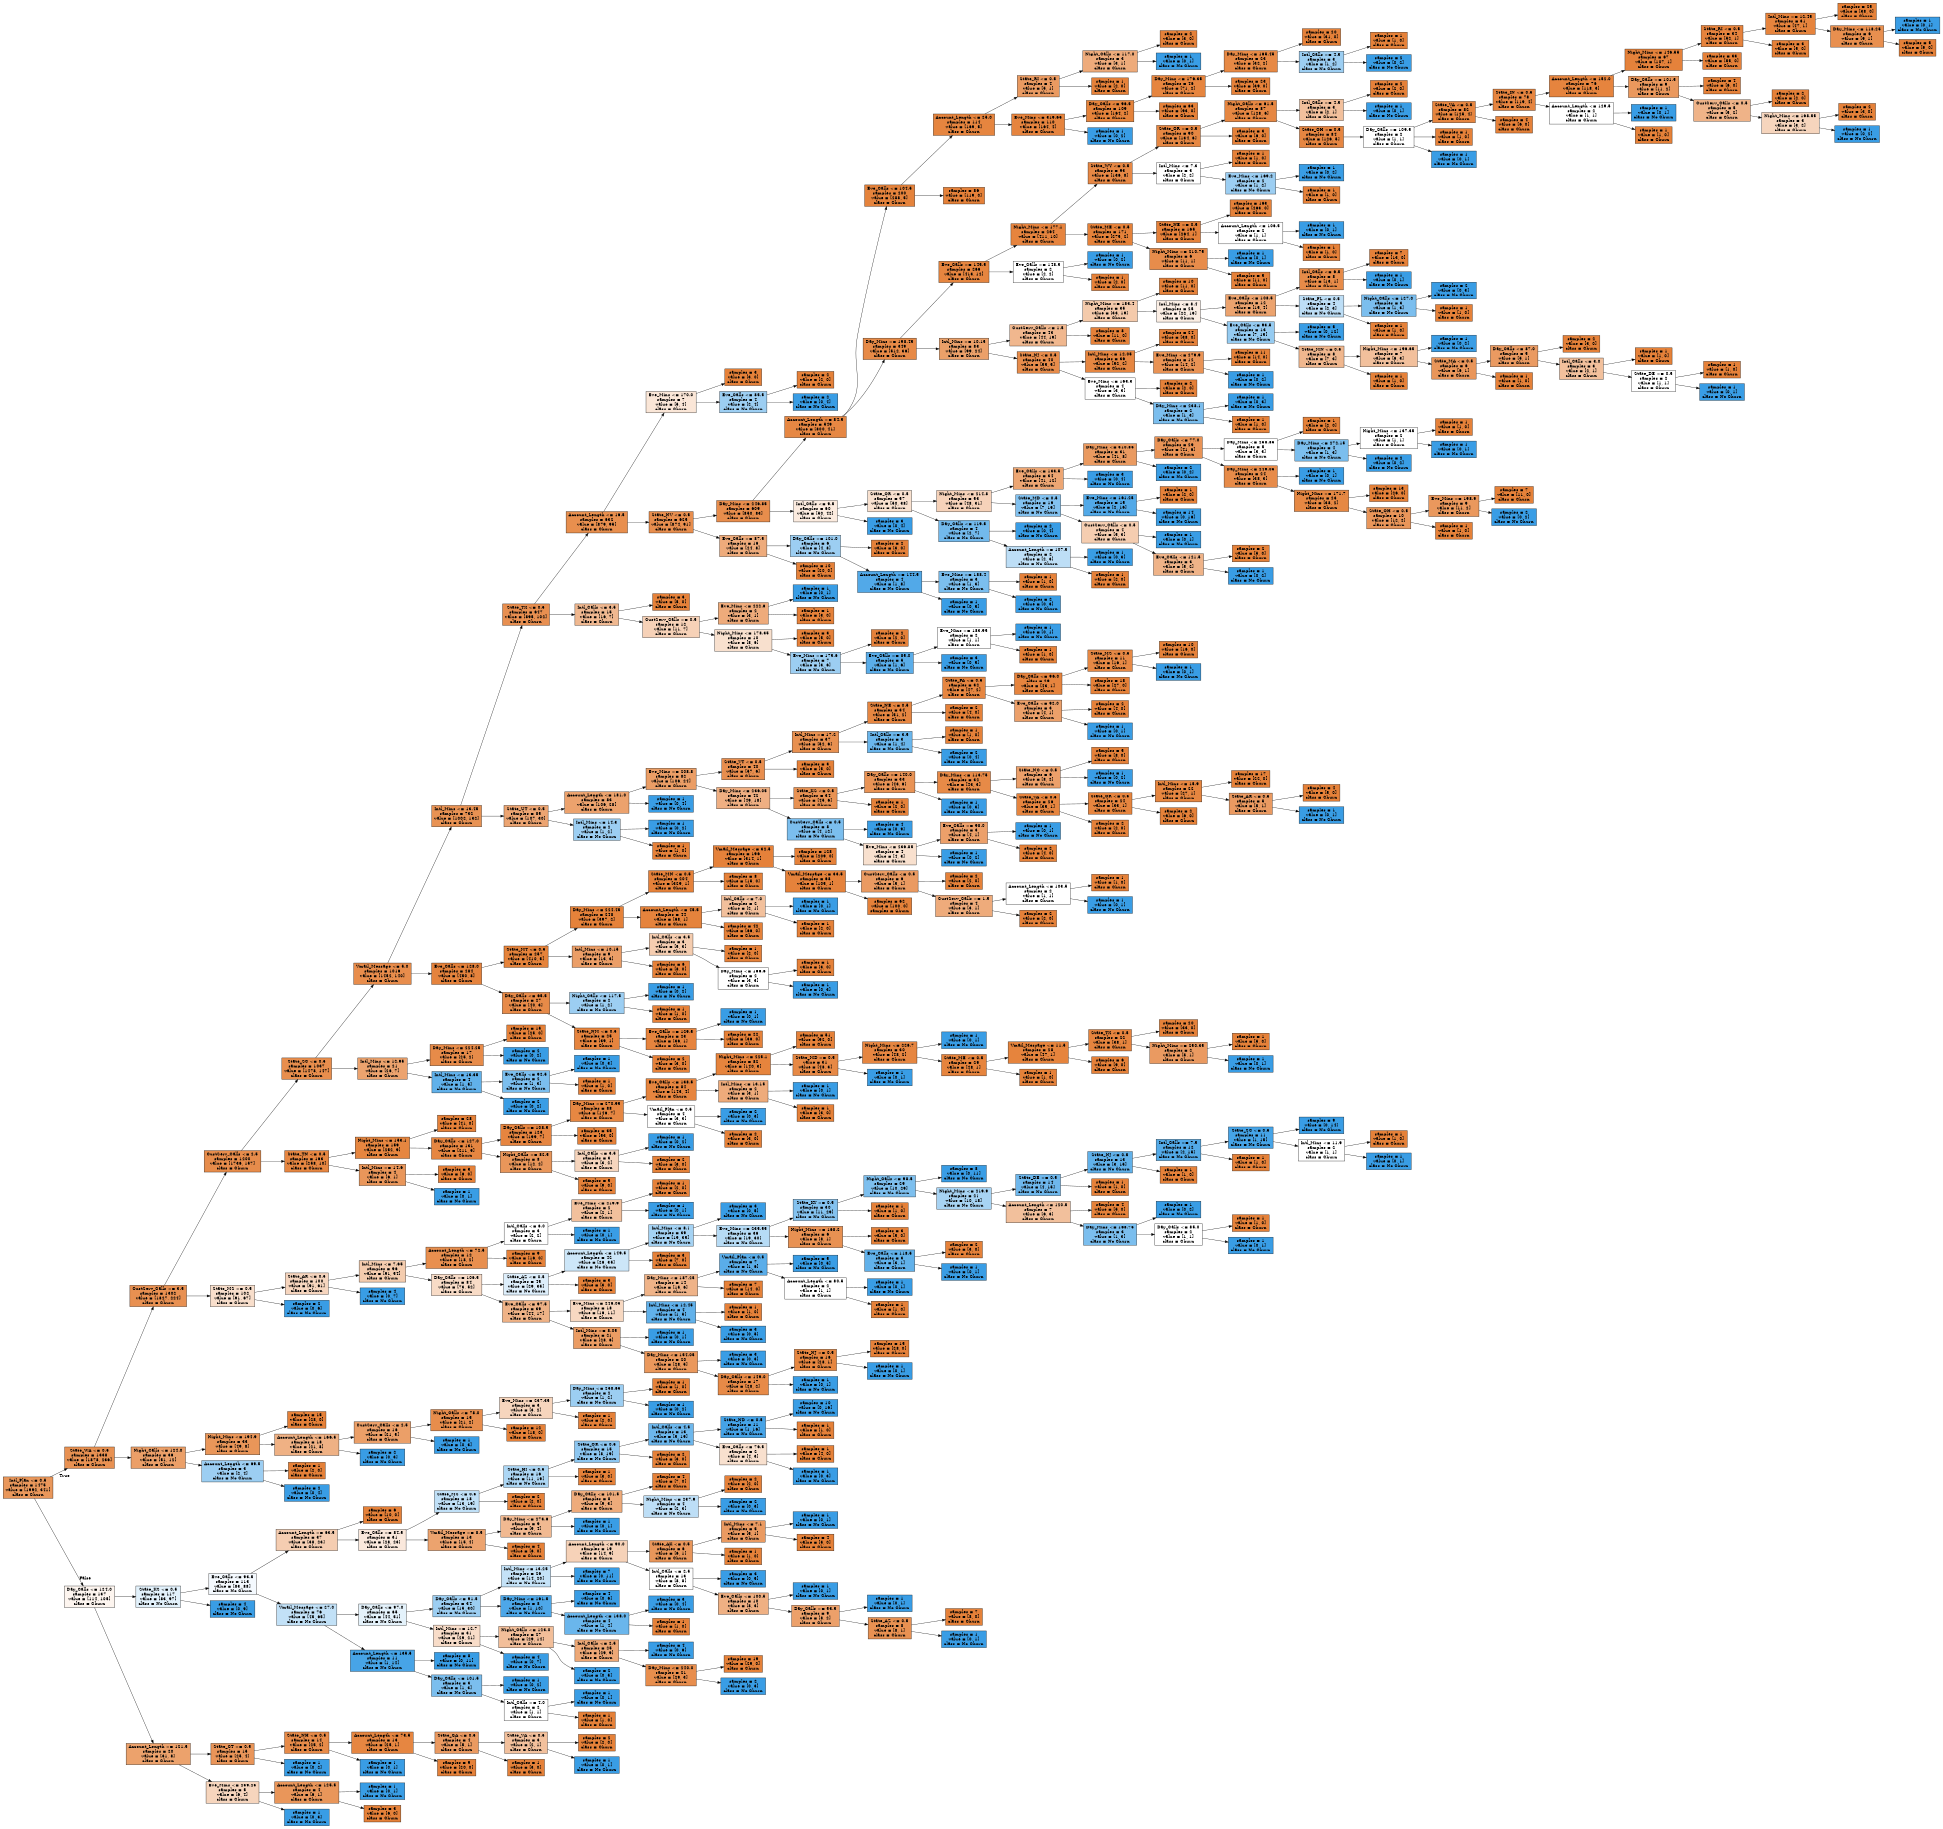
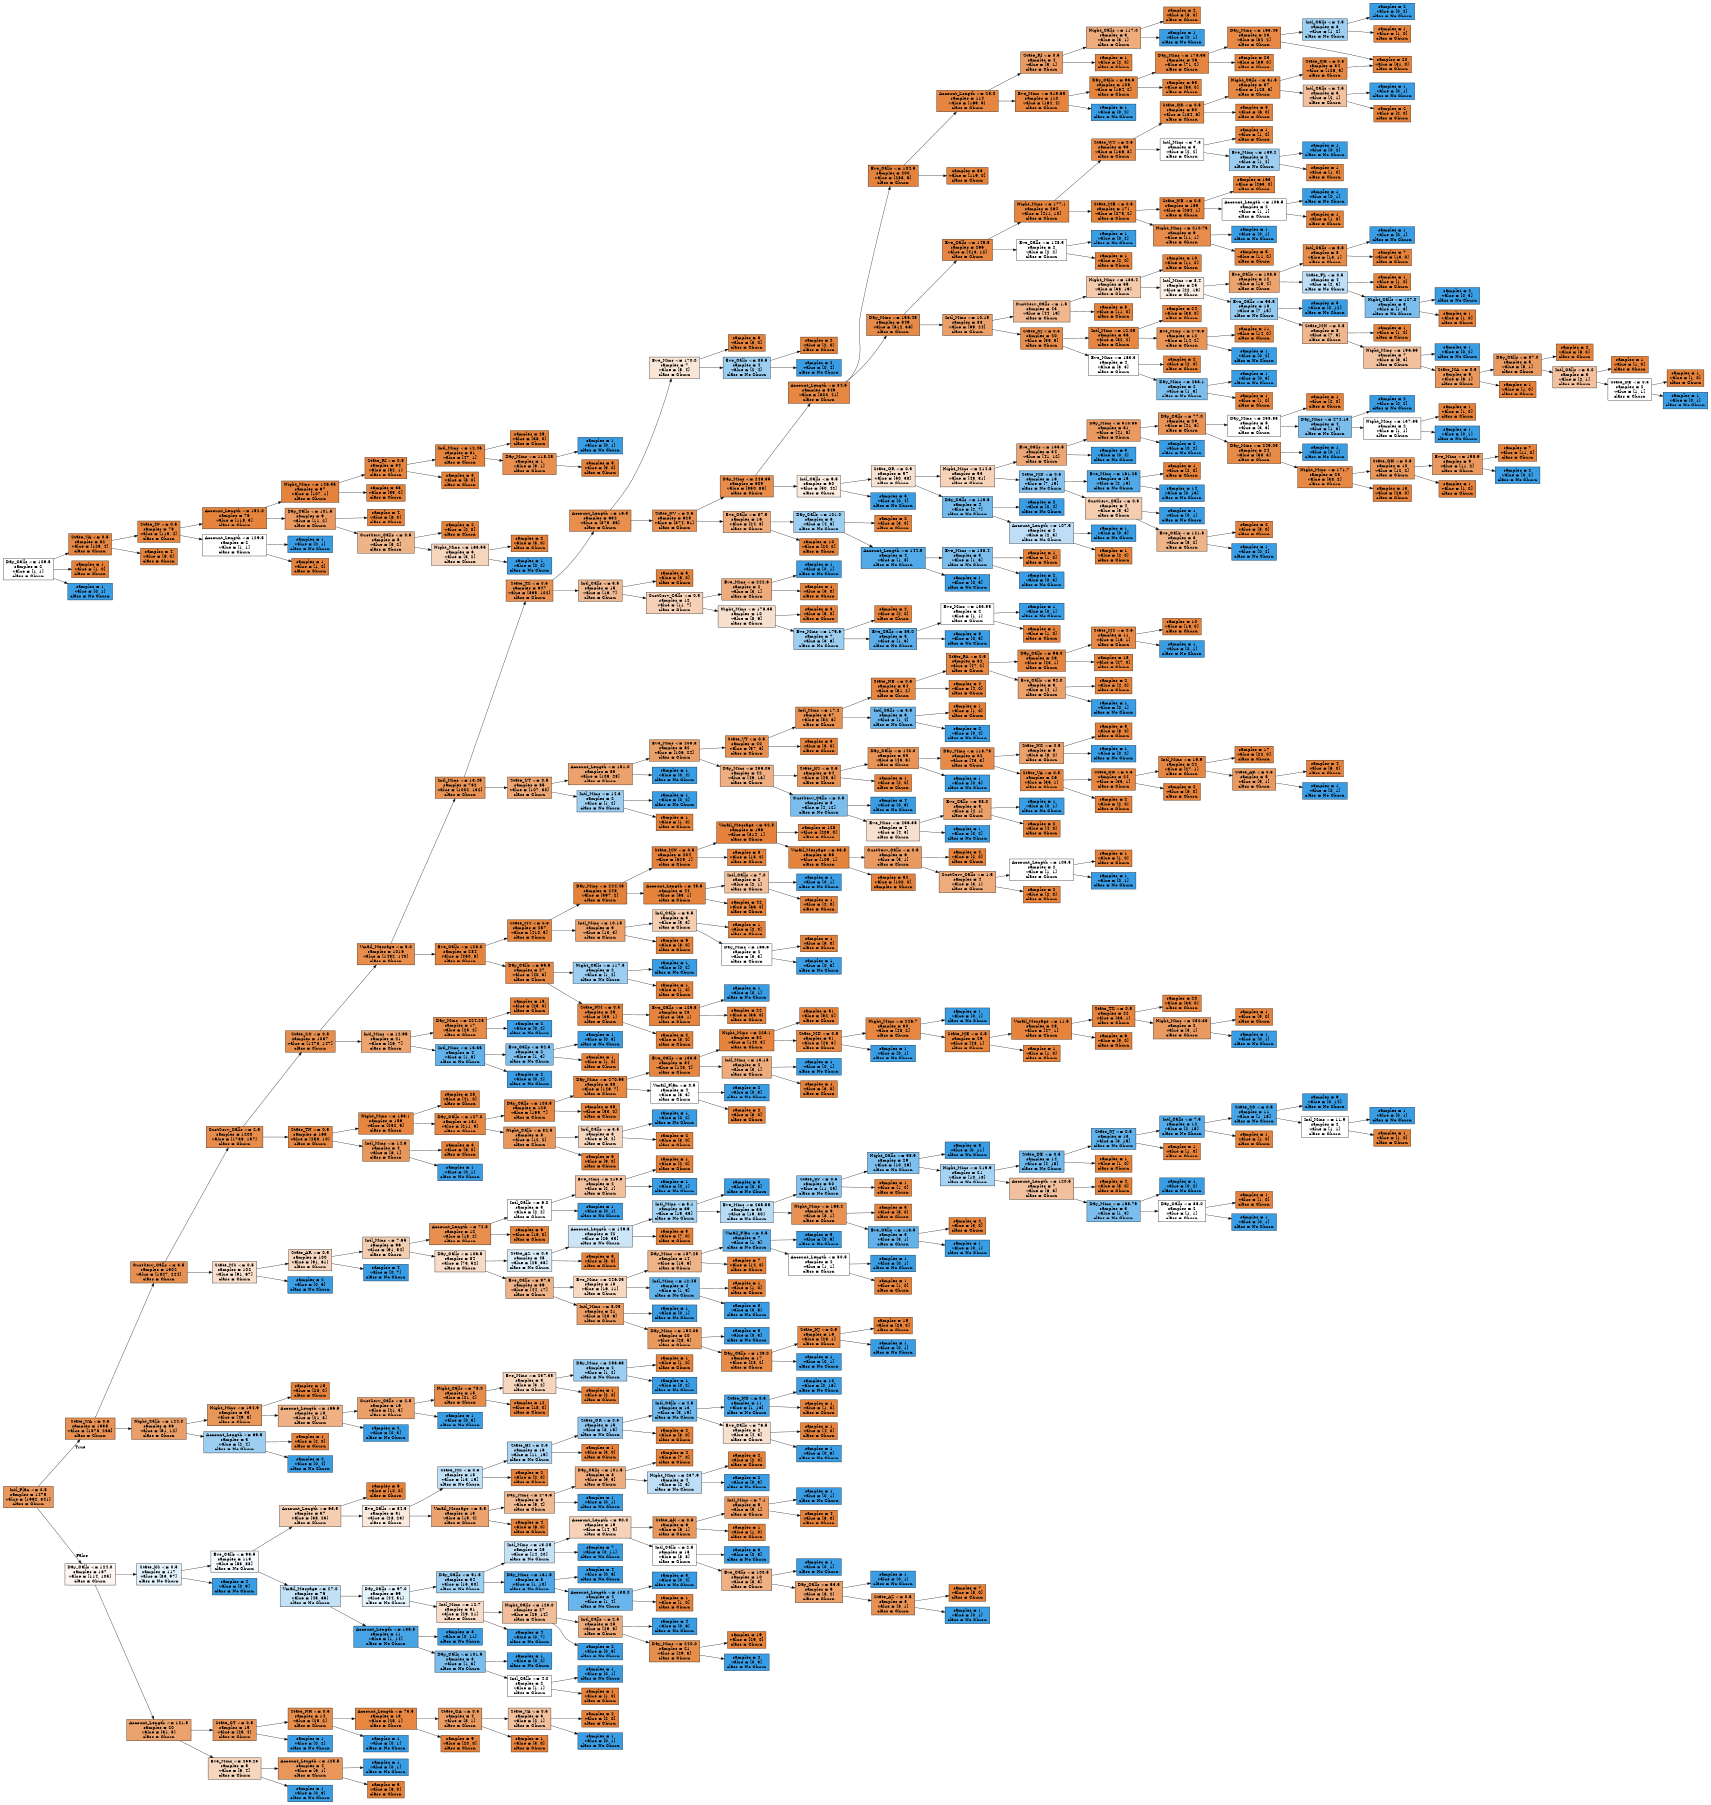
(1857, 36) -> (530, 464)
(1352, 137) -> (1358, 67)
(1038, 684) -> (1042, 661)
(815, 1065) -> (819, 1041)
